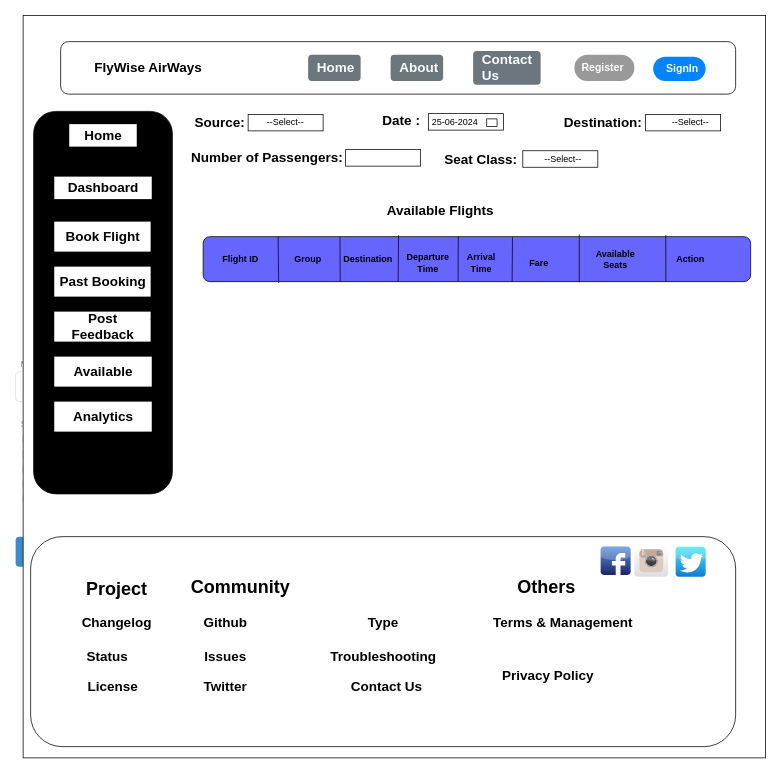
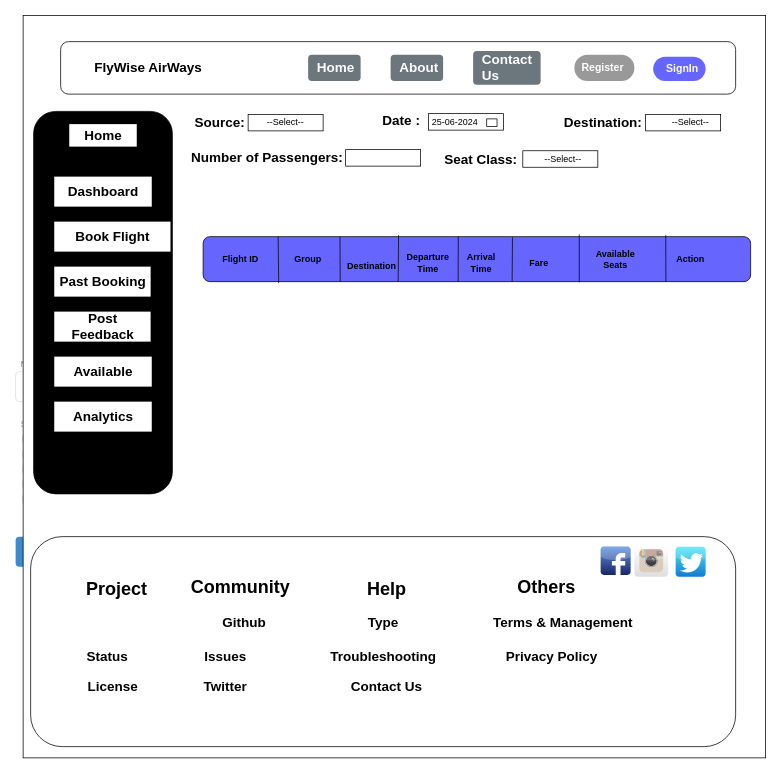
(679, 69) -> (679, 69)
(103, 188) -> (103, 192)
(440, 210) -> none
(102, 237) -> (112, 237)
(368, 259) -> (372, 267)
none -> (387, 589)
(117, 623) -> none
(225, 623) -> (244, 623)
(548, 675) -> (552, 657)
